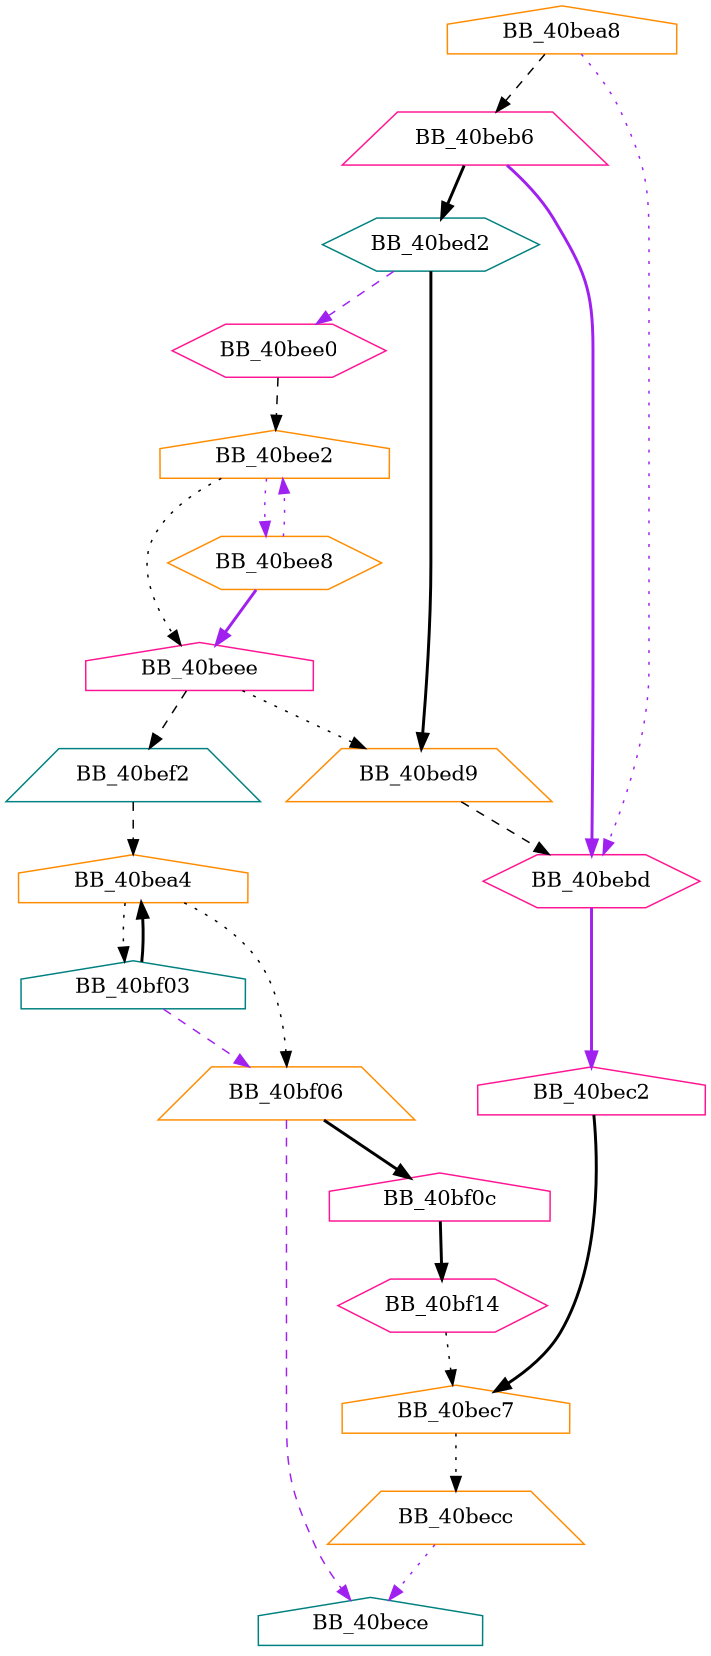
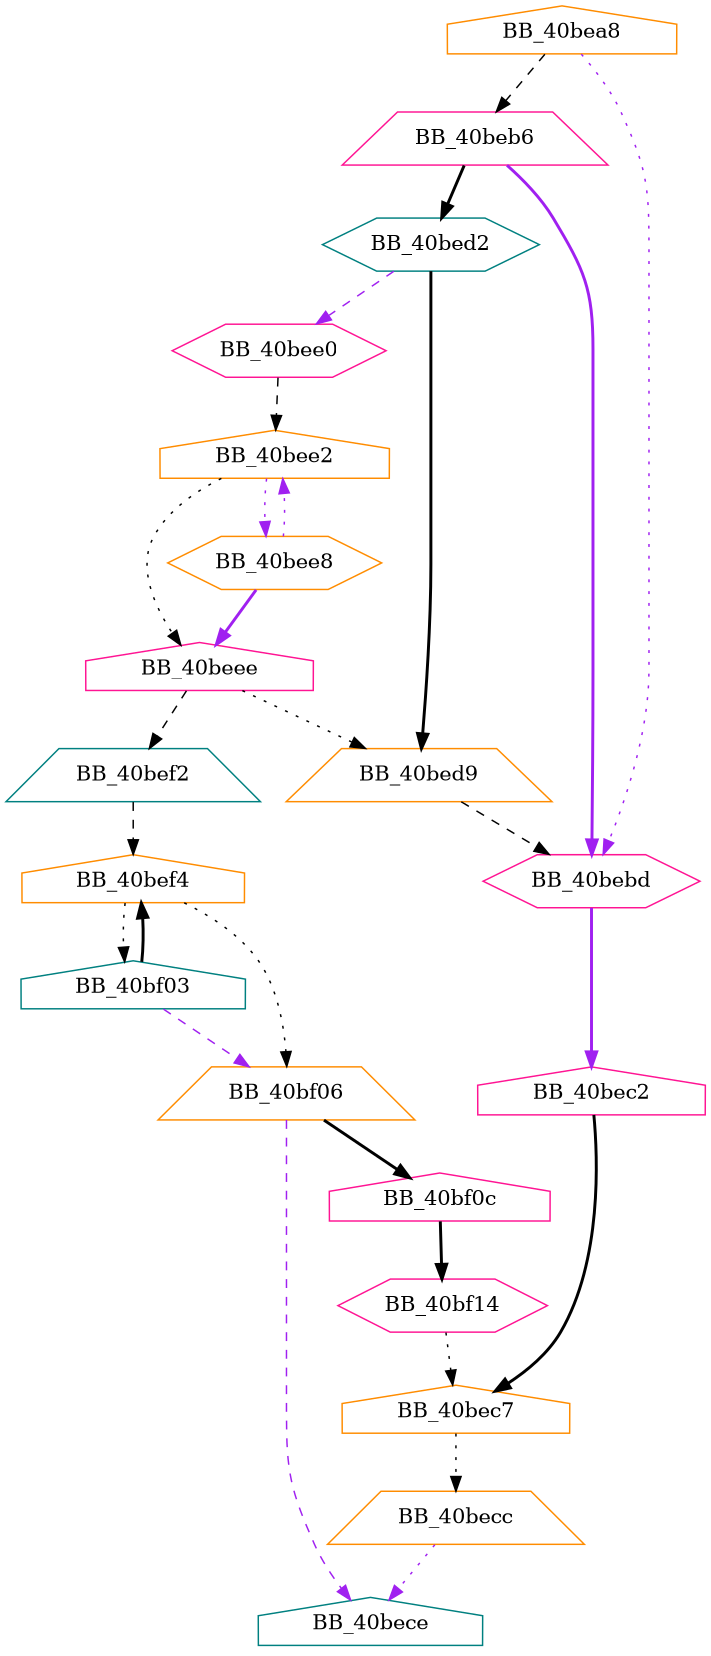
(133, 881) -> (133, 881)
